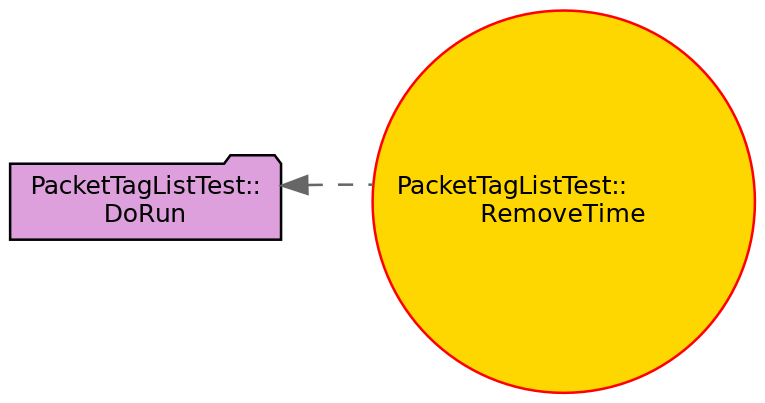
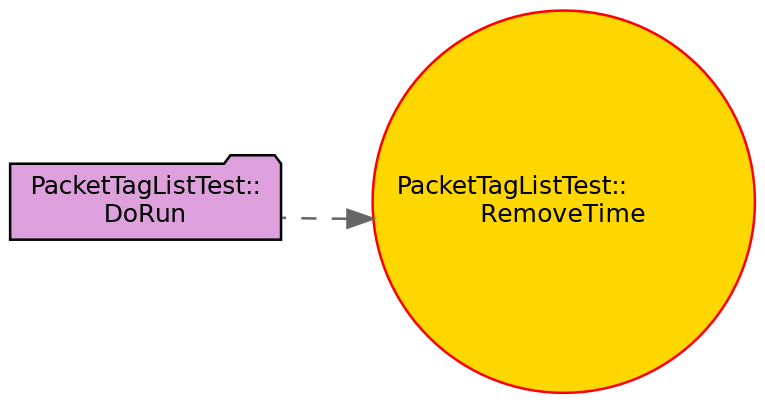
(340, 185) -> (314, 218)
